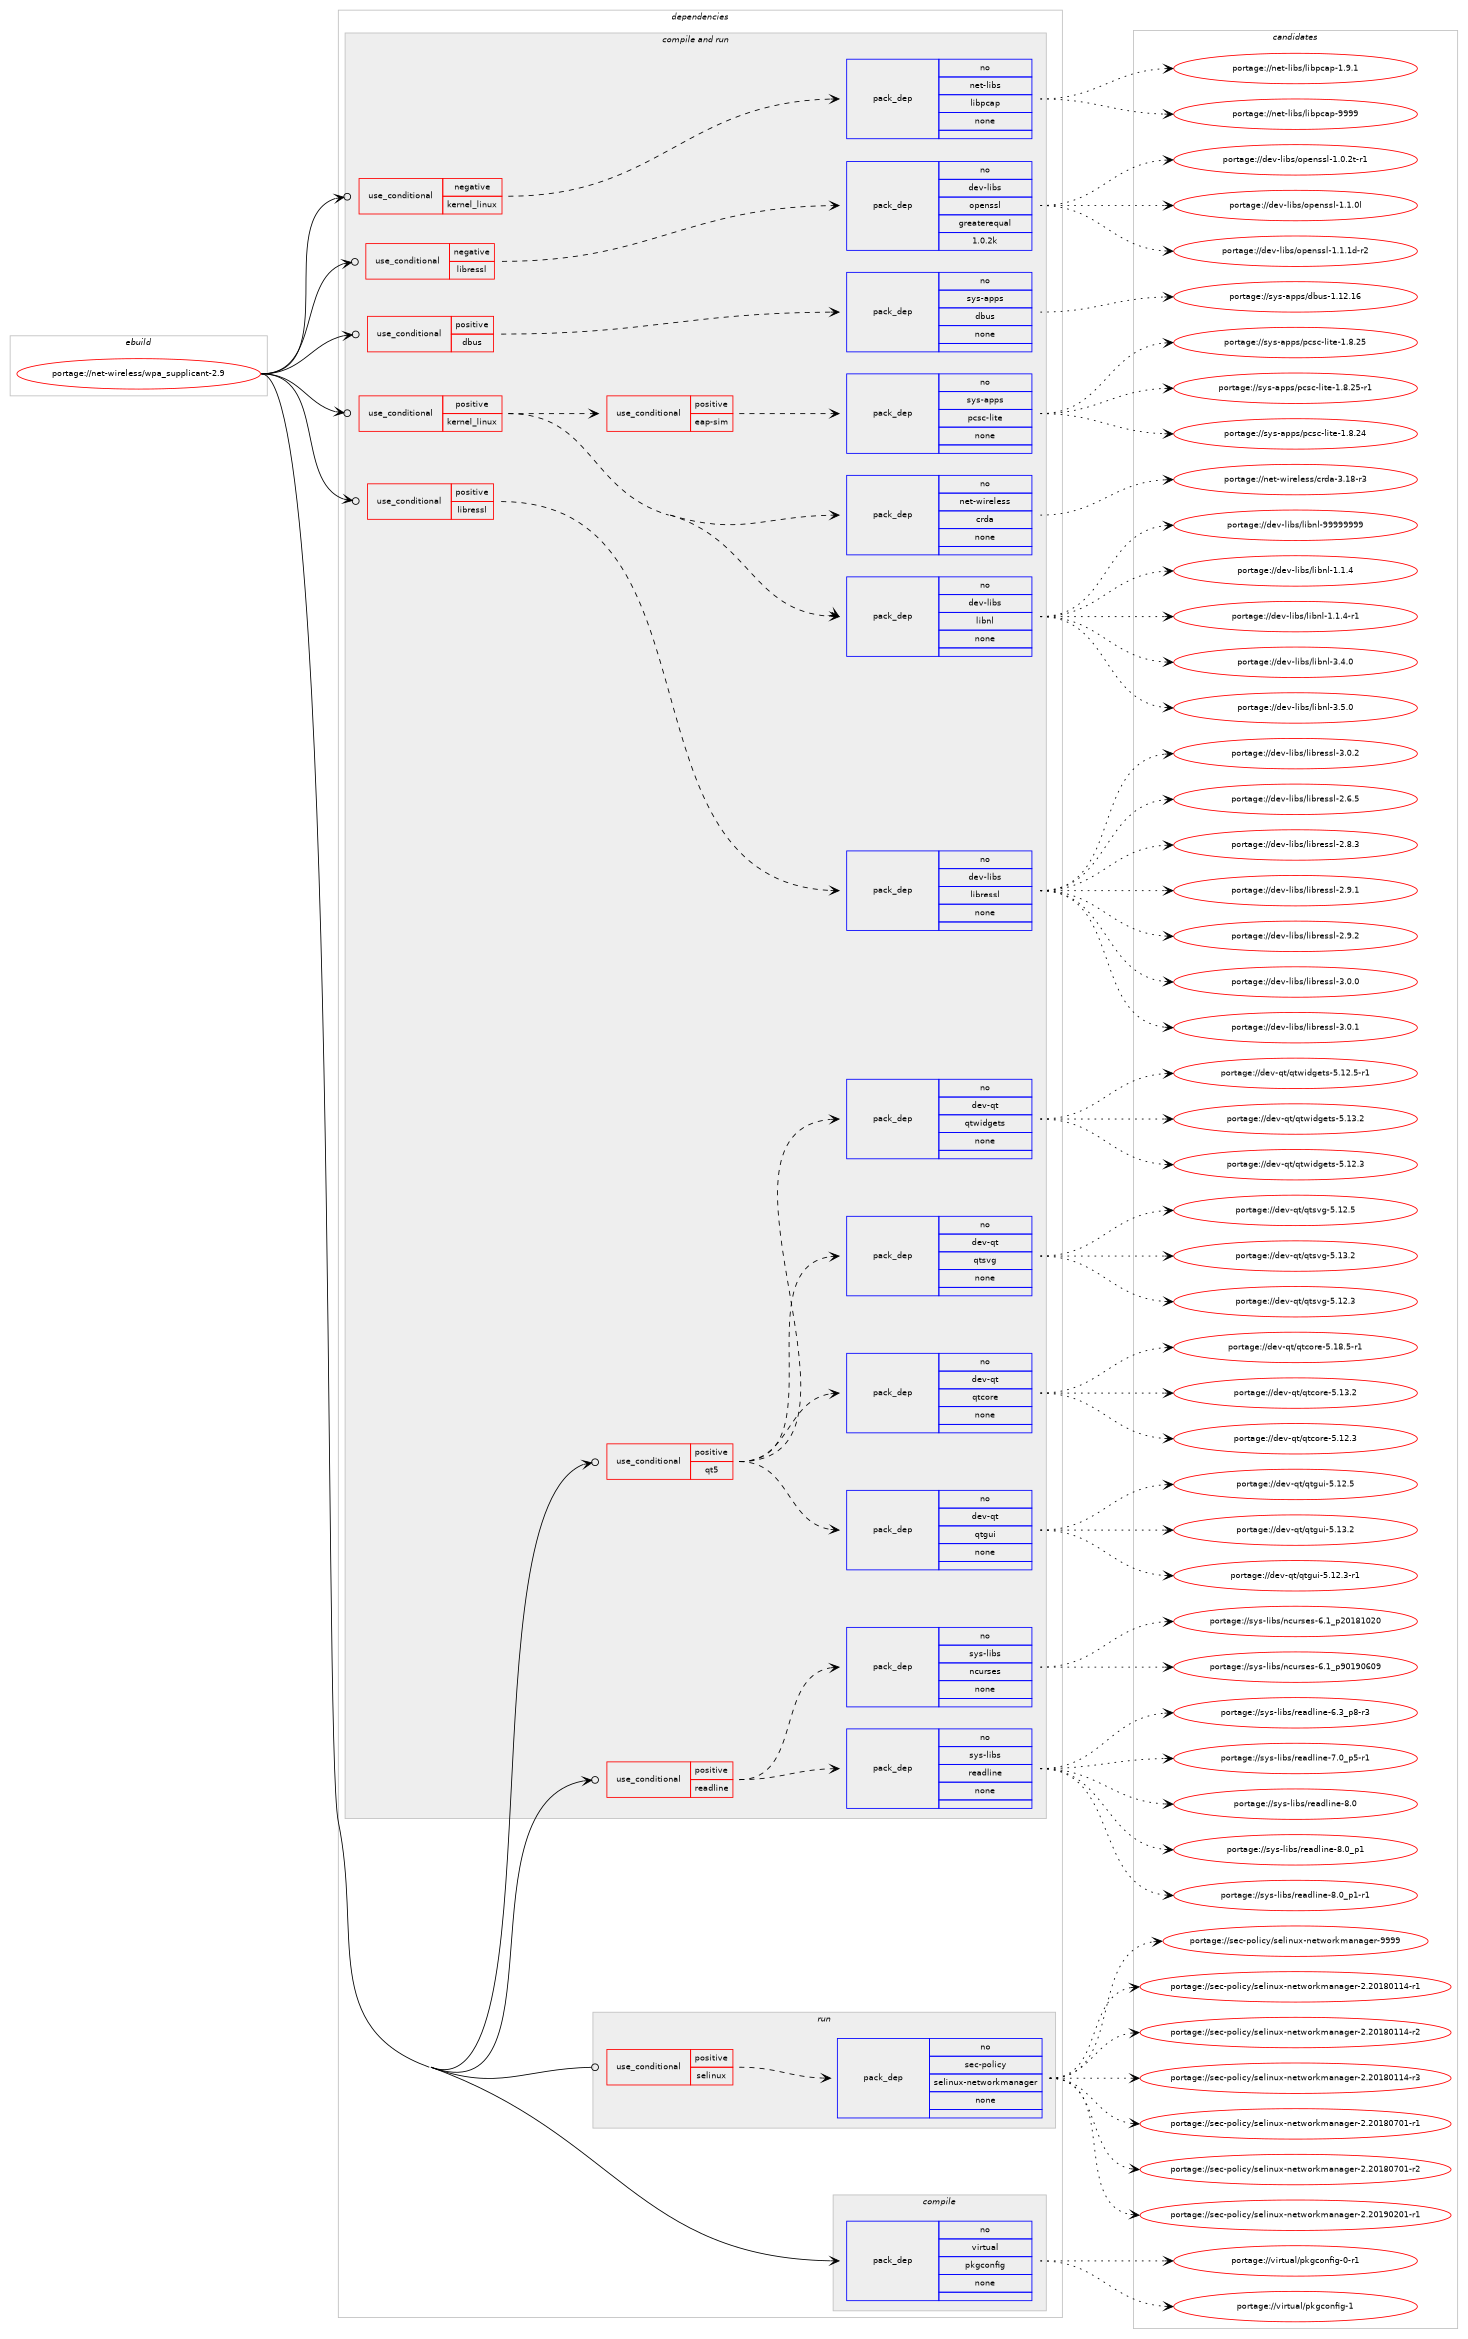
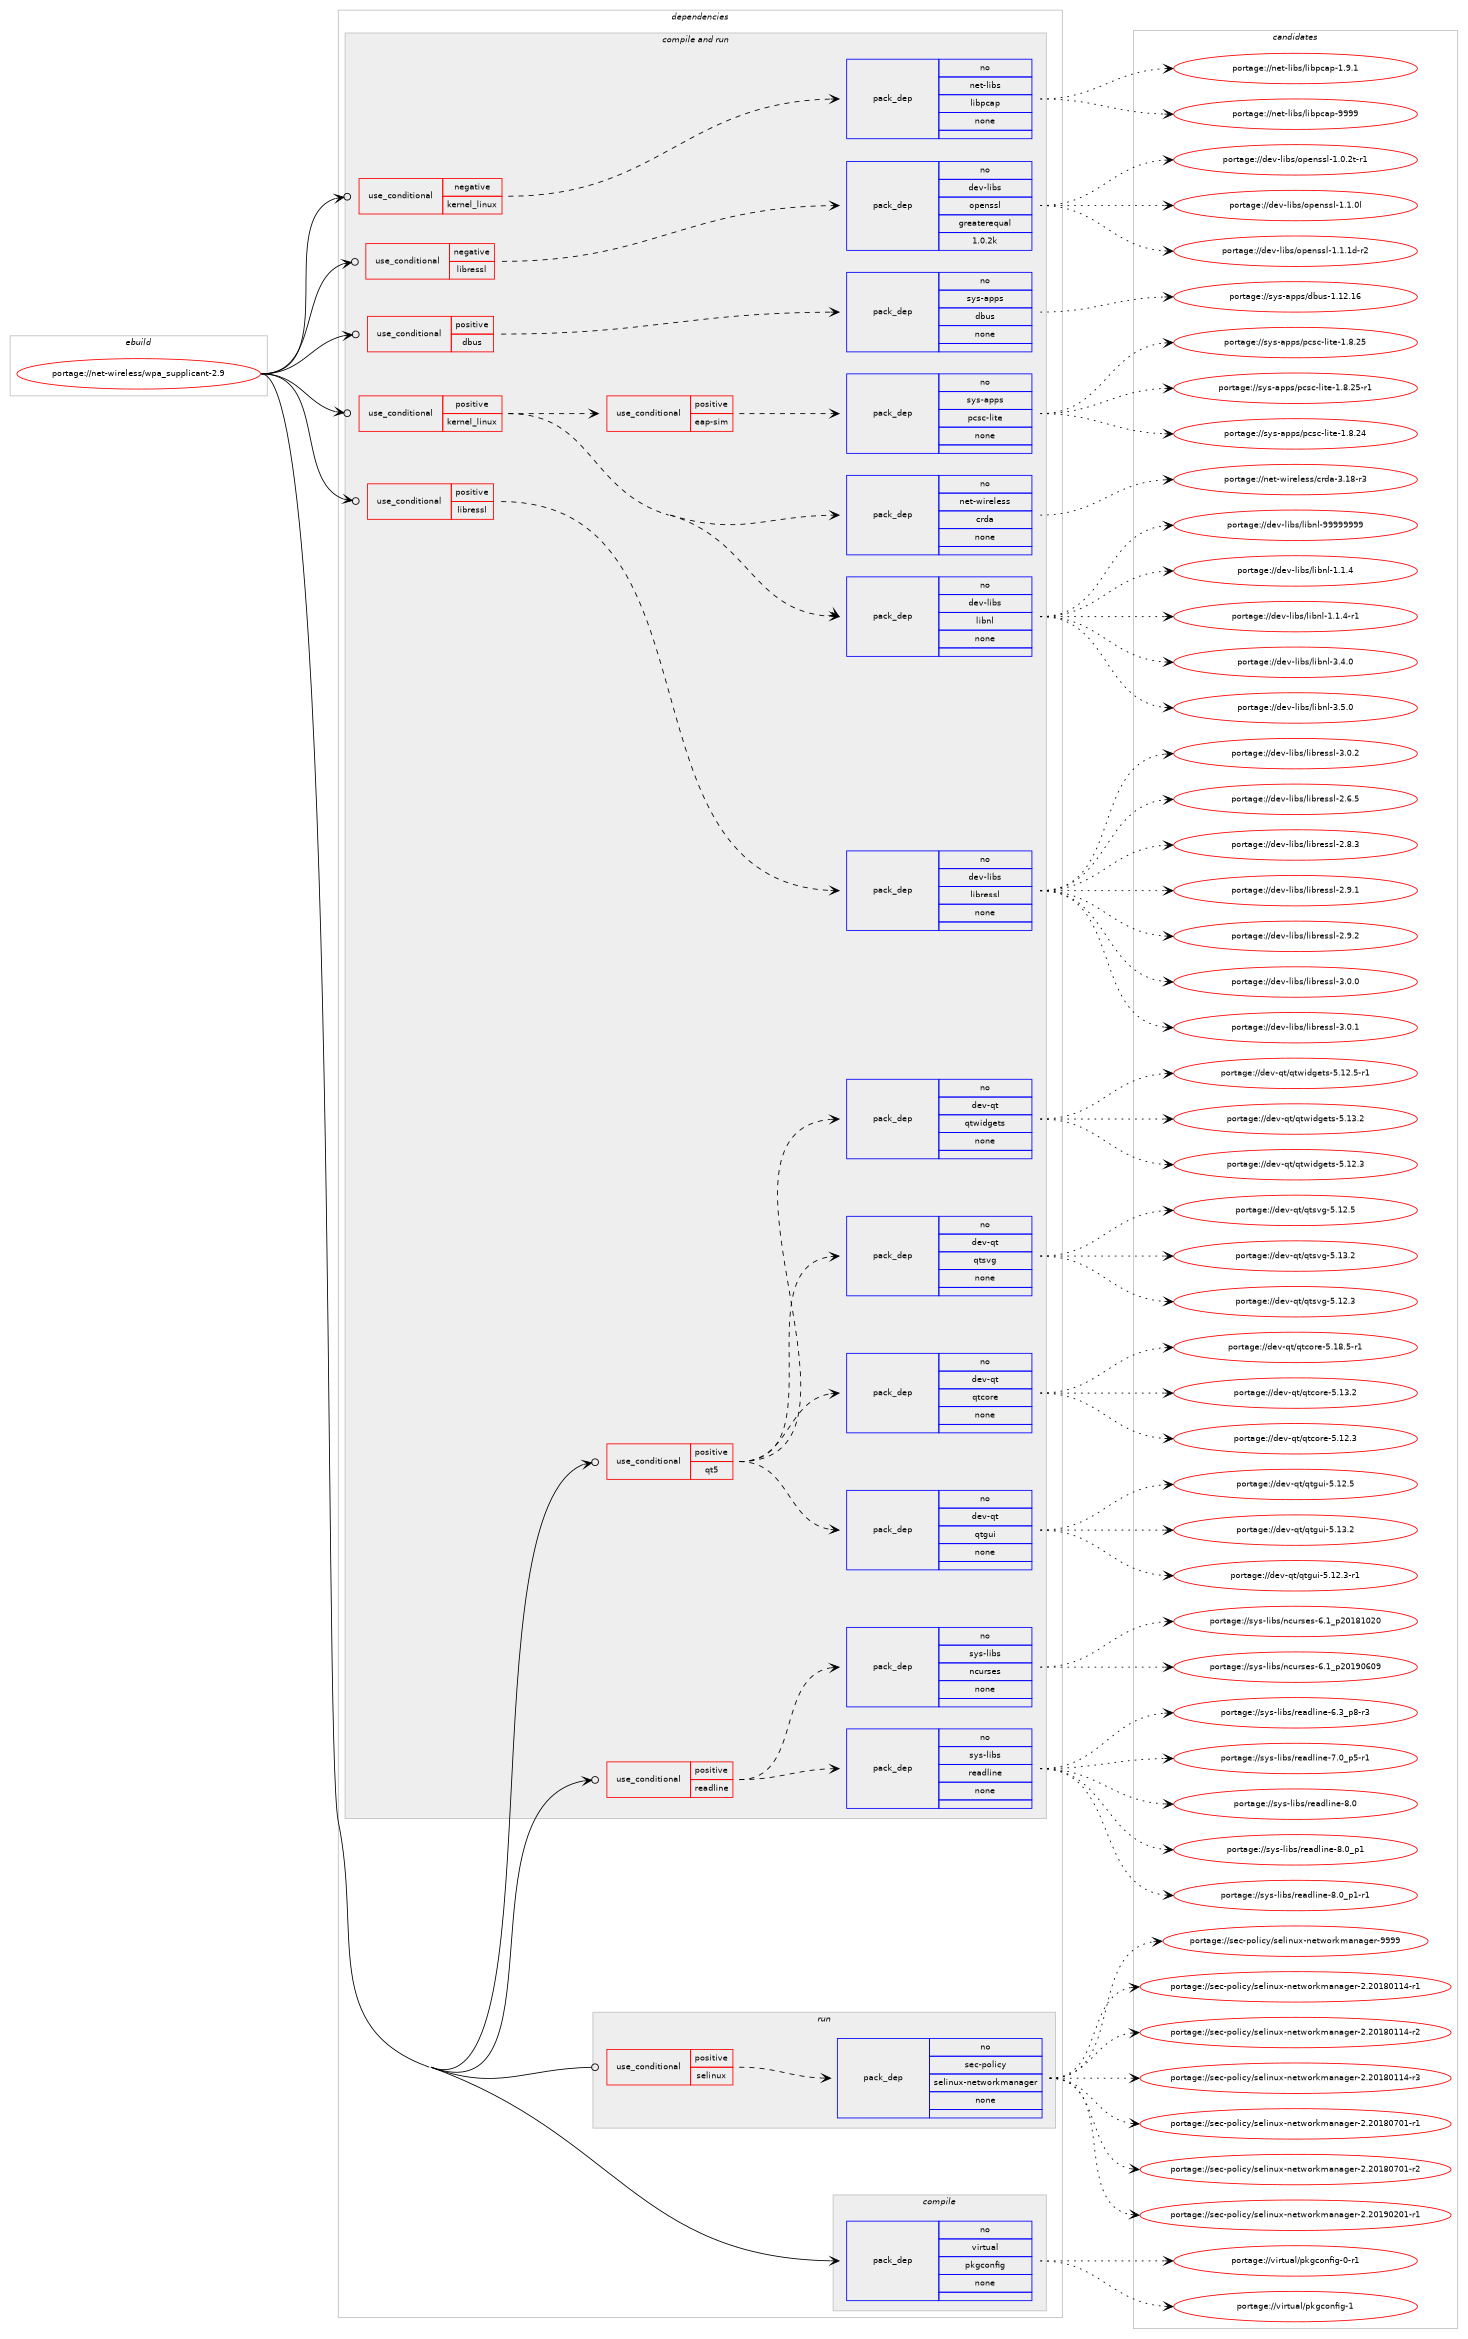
(1296, 1667) -> (1296, 1667)
